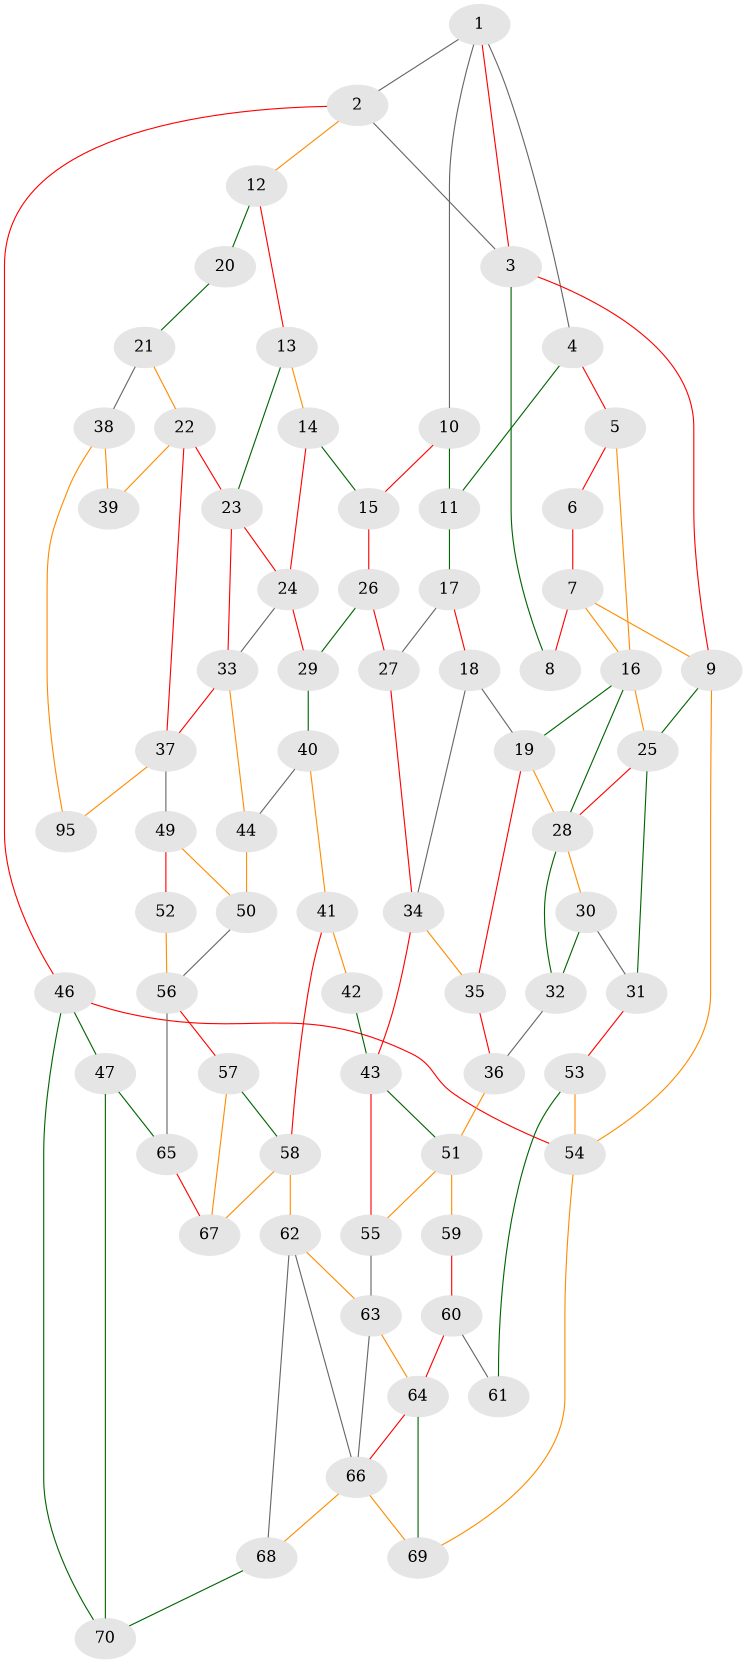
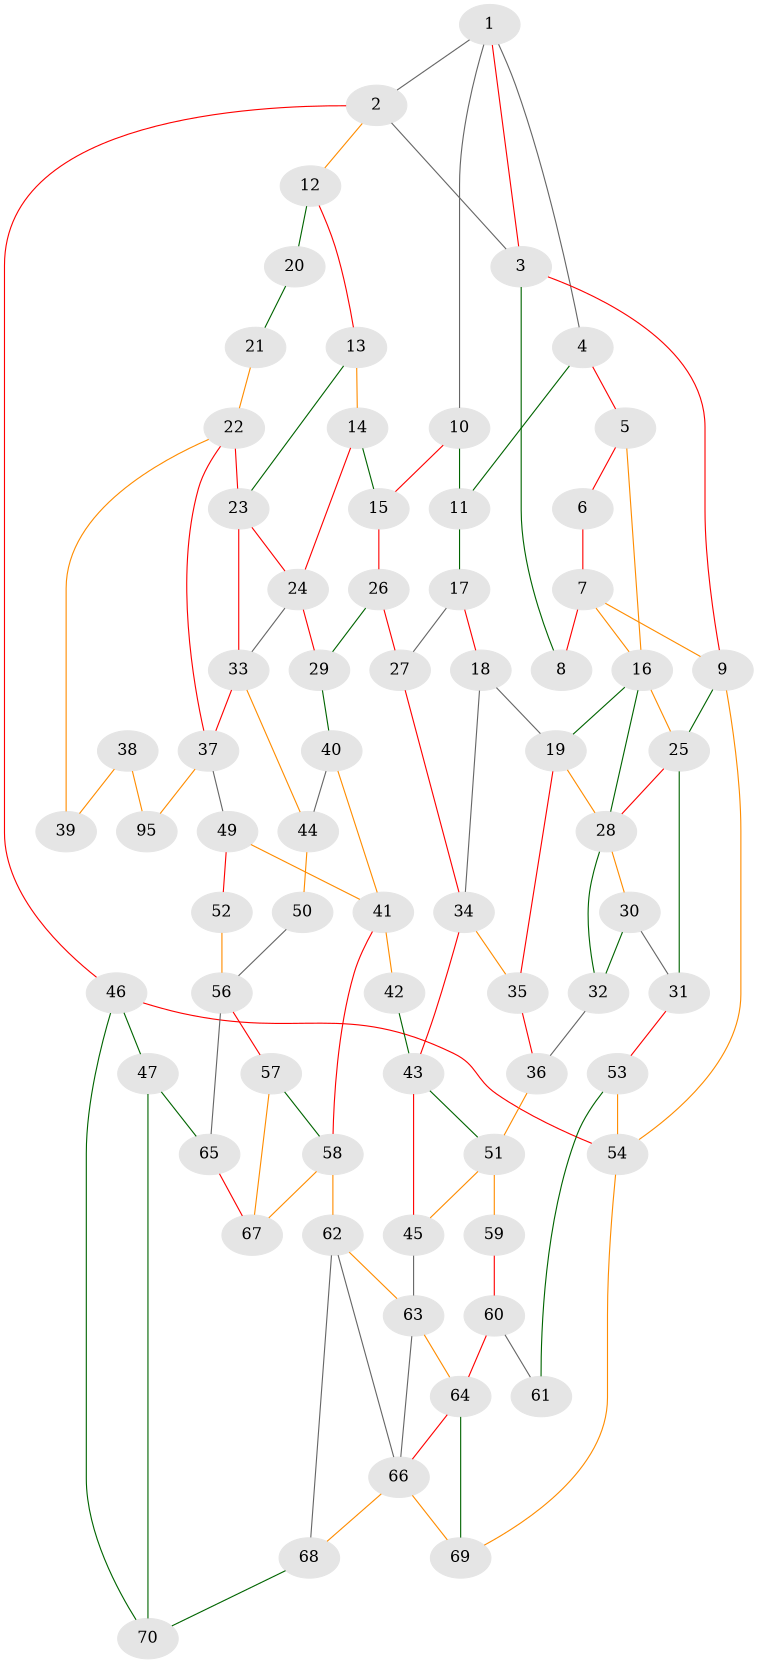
(124, 388) -> none
(206, 872) -> (297, 868)
(371, 1235) -> (414, 1235)
